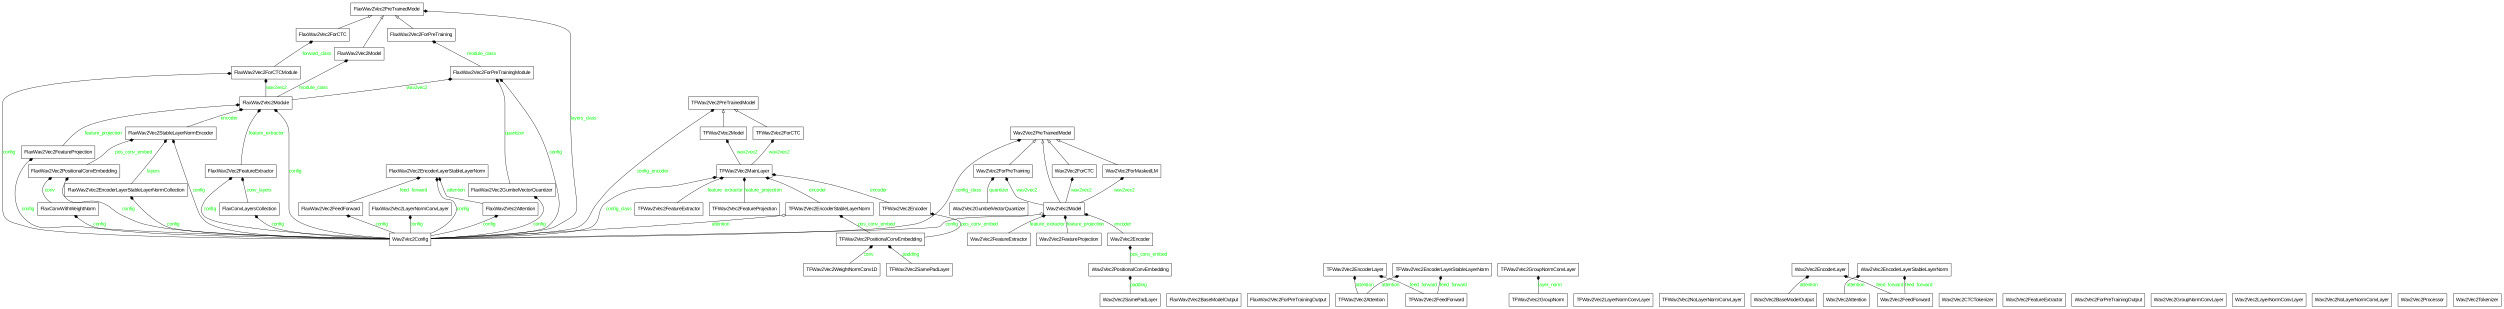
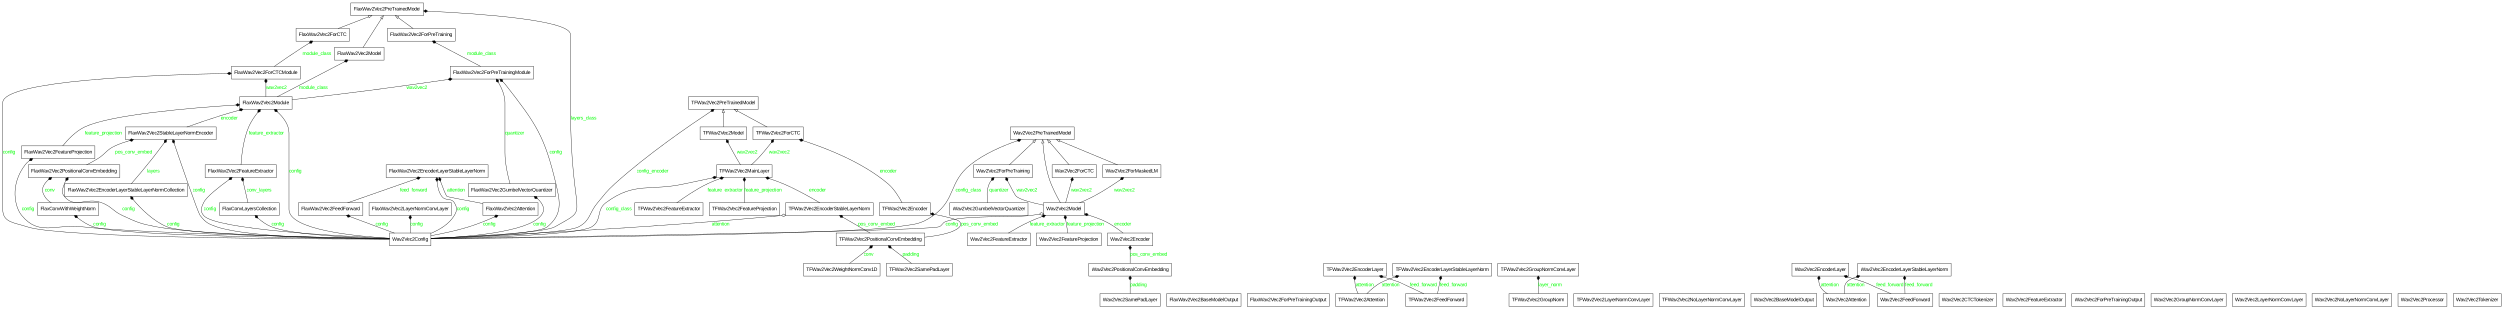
(317, 54) -> (317, 54)
(834, 185) -> (858, 164)
(1796, 285) -> (1821, 288)
